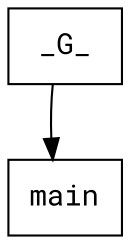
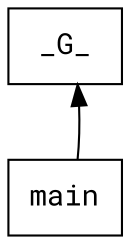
(51, 112) -> (79, 133)
